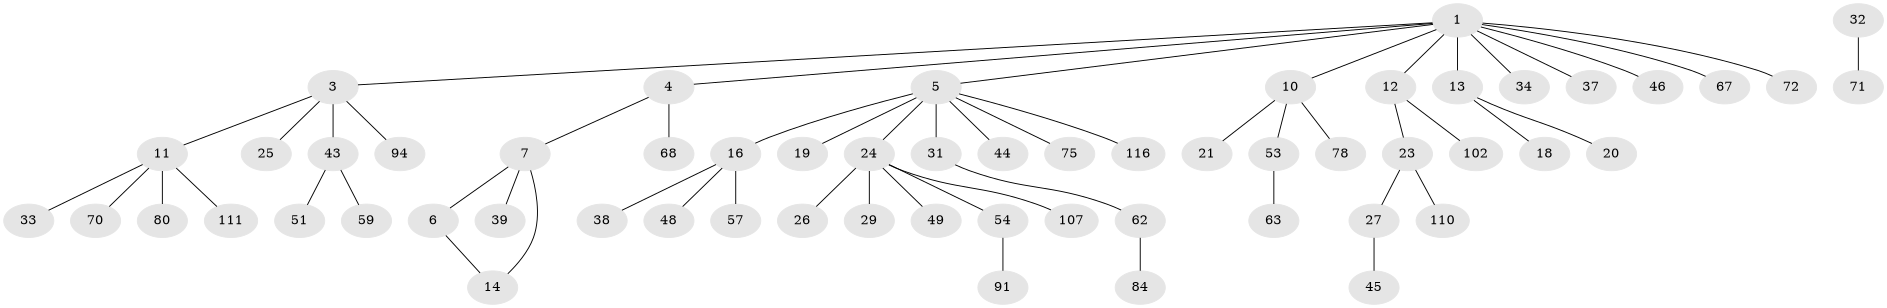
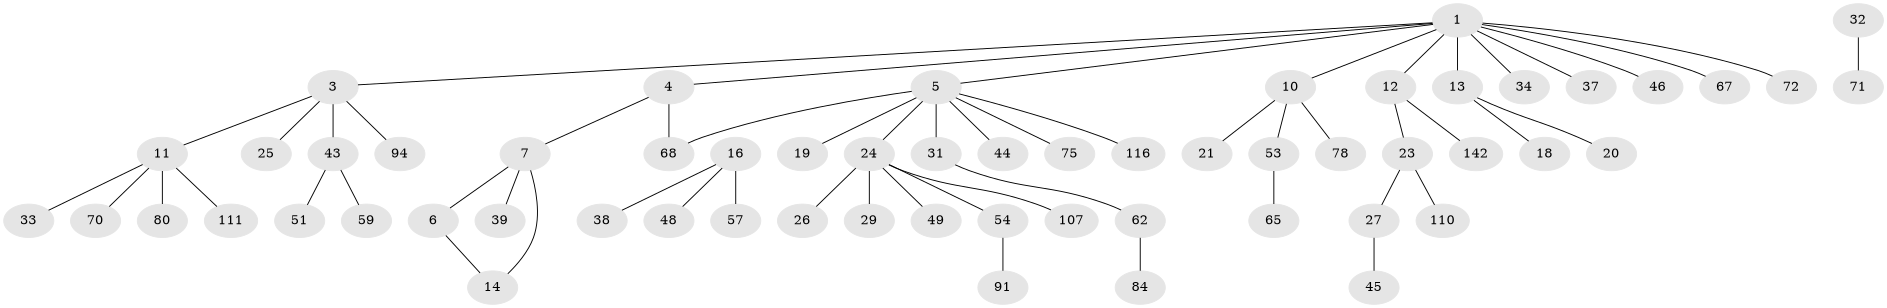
(833, 116) -> (799, 112)
(1476, 154) -> (1476, 154)
(1274, 221) -> (1274, 221)
